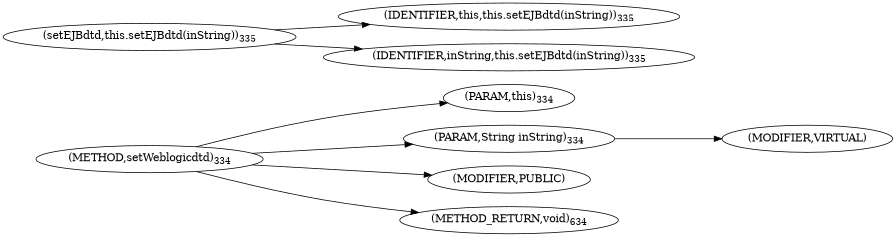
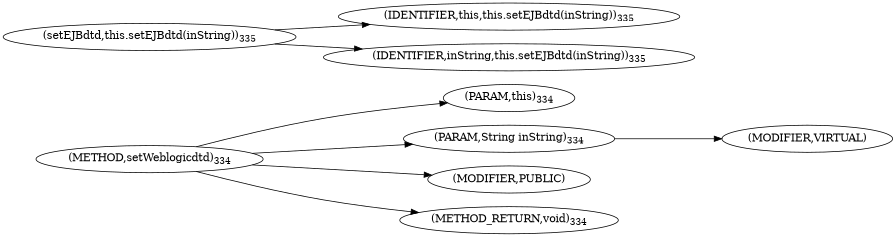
(578, 219) -> (578, 219)
